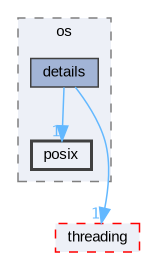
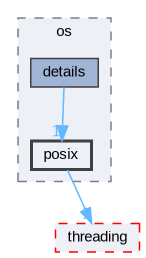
(102, 131) -> (77, 191)
